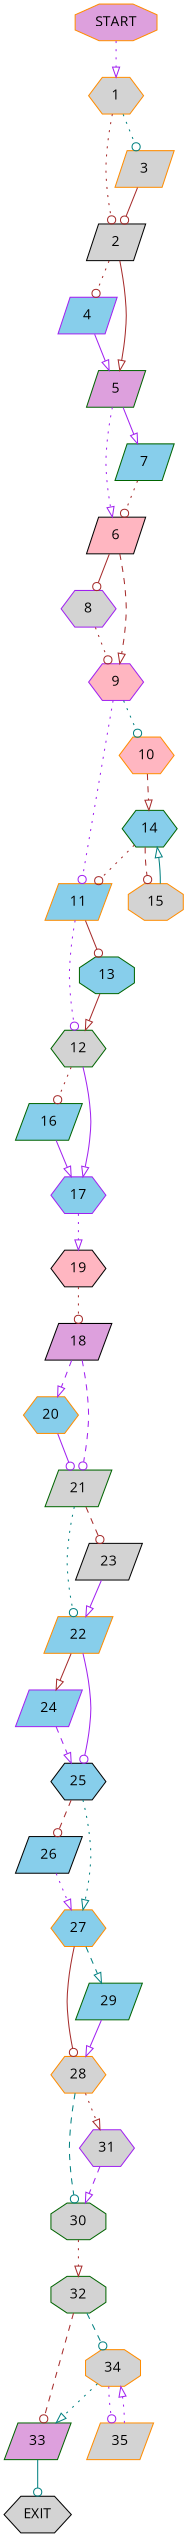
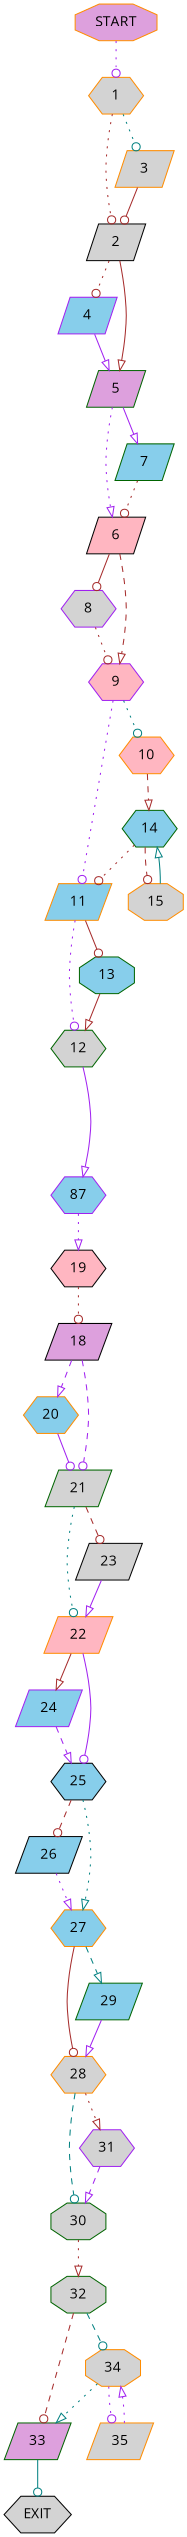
(116, 54) -> (116, 54)
(49, 1122) -> none
(78, 1195) -> (78, 1195)
(78, 1635) -> (78, 1635)
